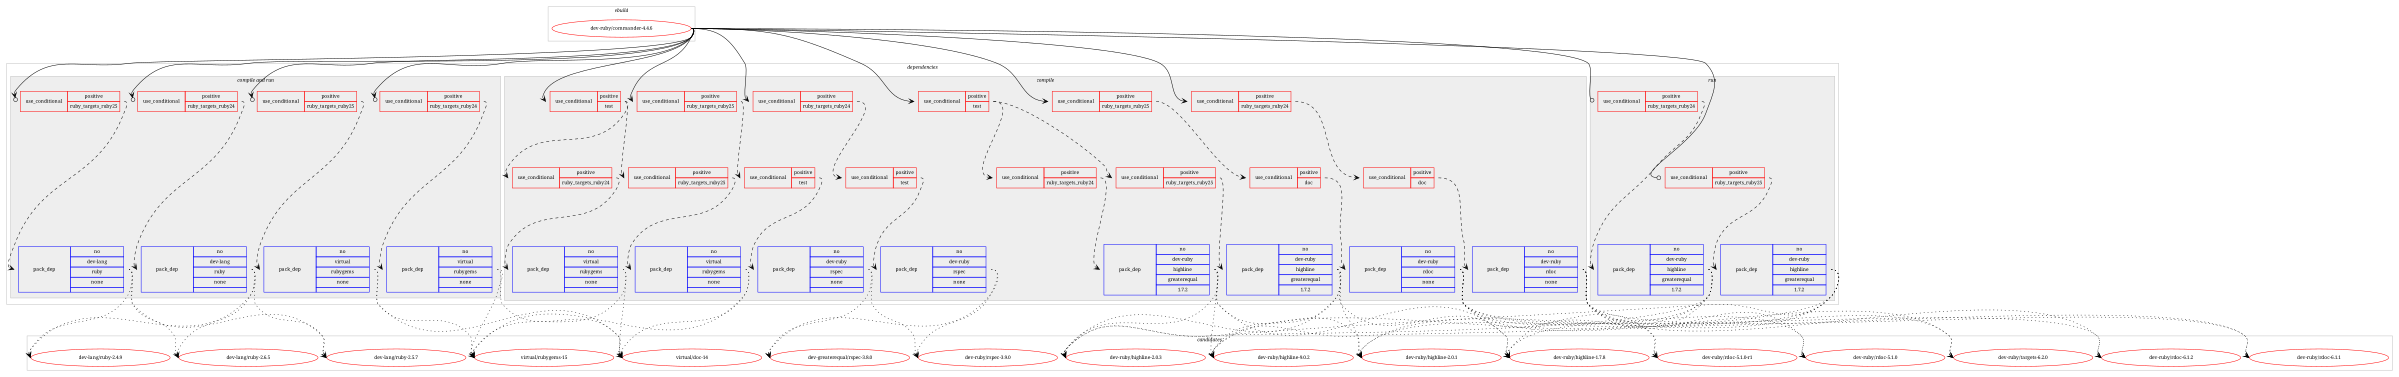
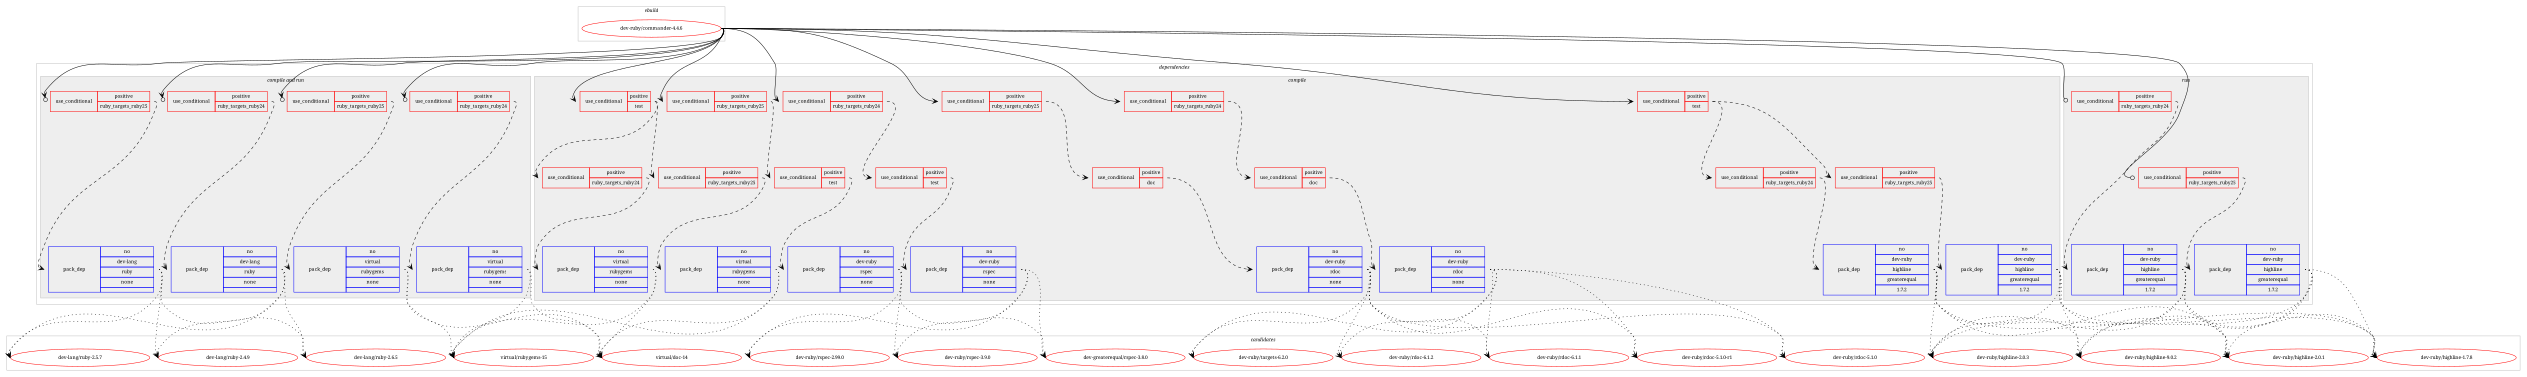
none -> (820, 358)
